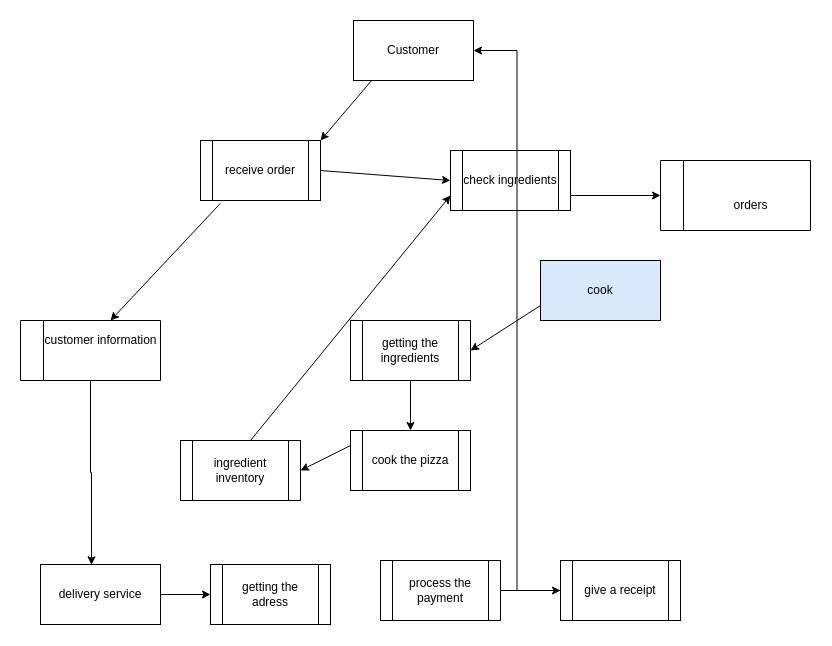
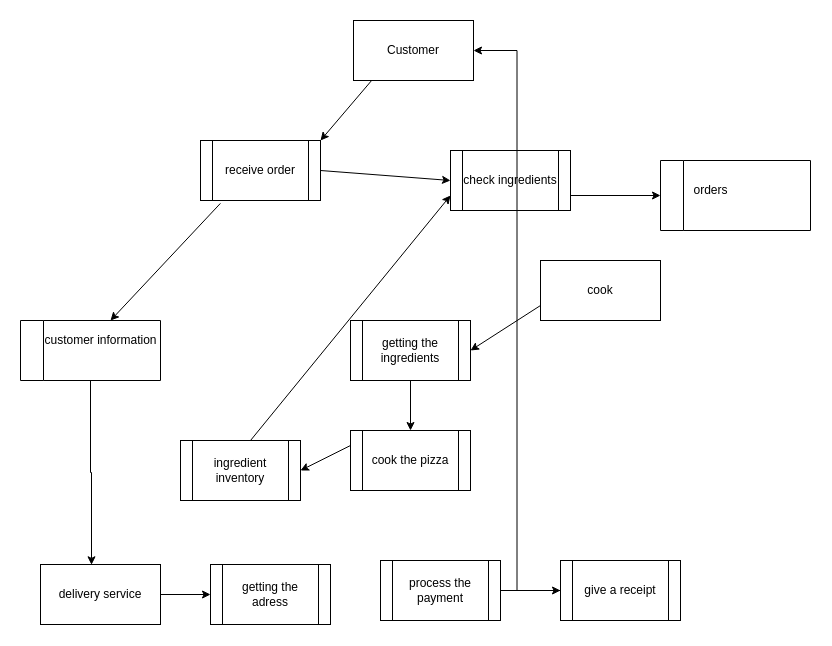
(751, 206) -> (711, 191)
(601, 291) -> (601, 291)
